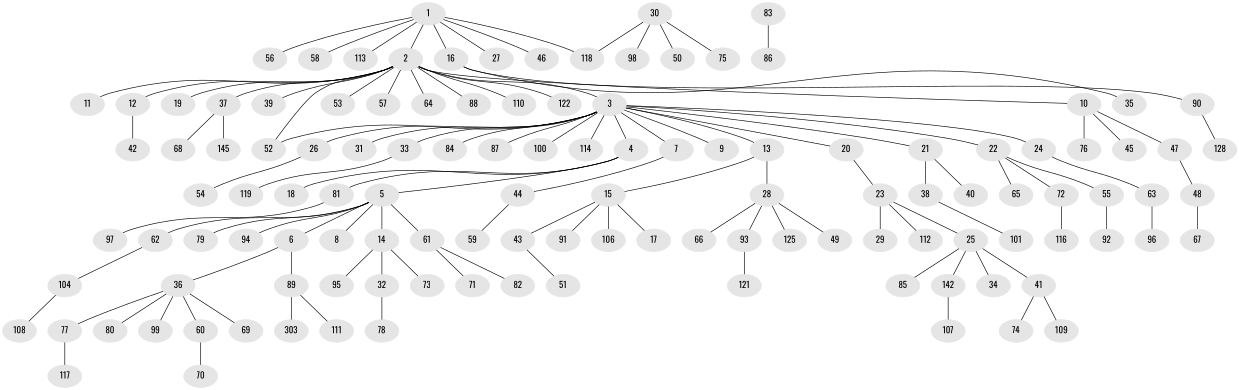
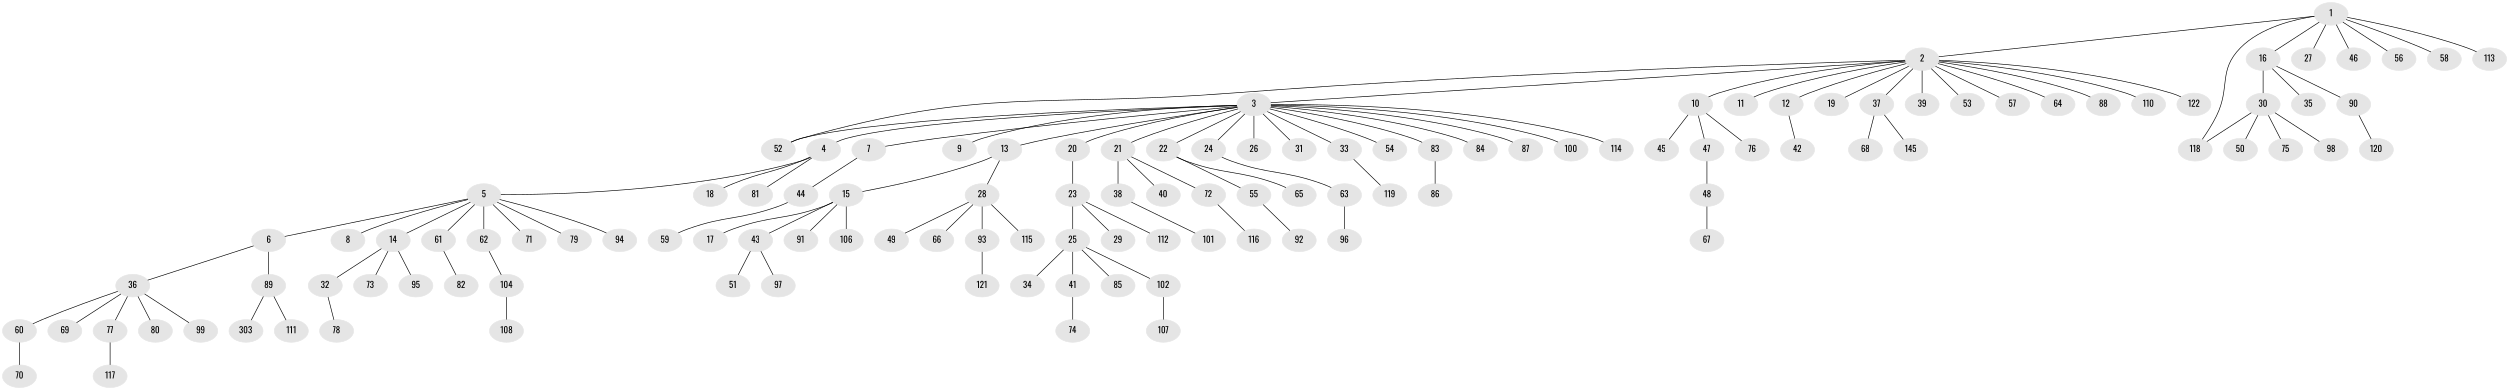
none -> (2263, 82)
none -> (1347, 121)
(1220, 150) -> (2376, 150)
(257, 172) -> (1324, 124)
(1027, 172) -> (1163, 172)
(208, 218) -> (767, 263)
(790, 240) -> (1027, 240)
(450, 263) -> (506, 218)
(948, 286) -> (1163, 286)
(1061, 331) -> none
